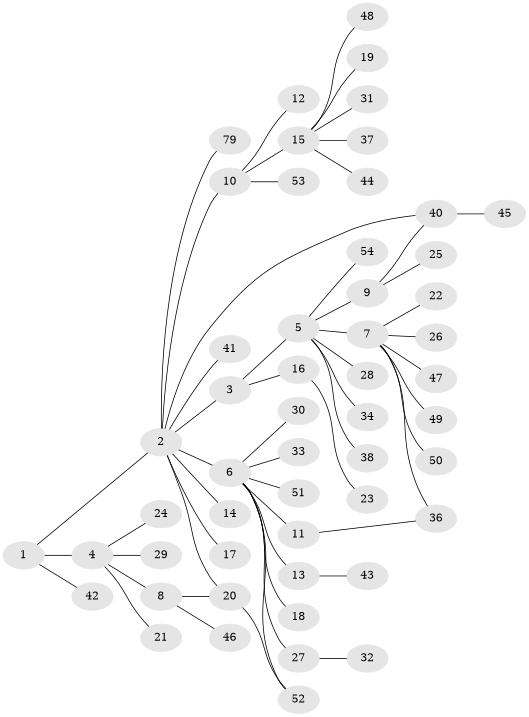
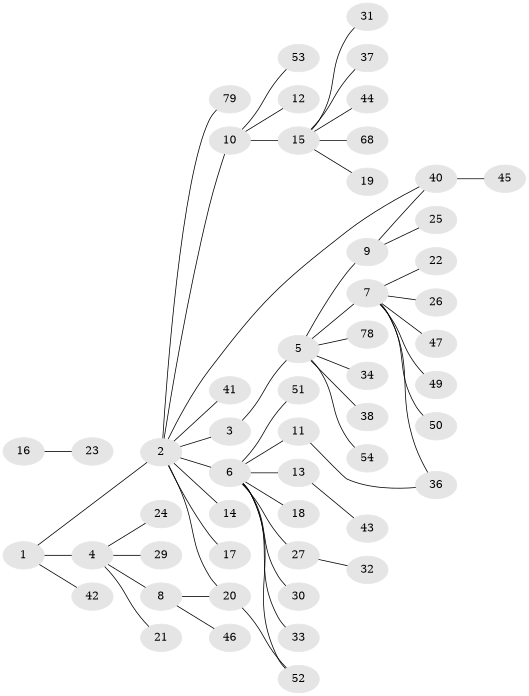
(367, 17) -> (367, 141)
(367, 376) -> (367, 335)
(264, 380) -> none
